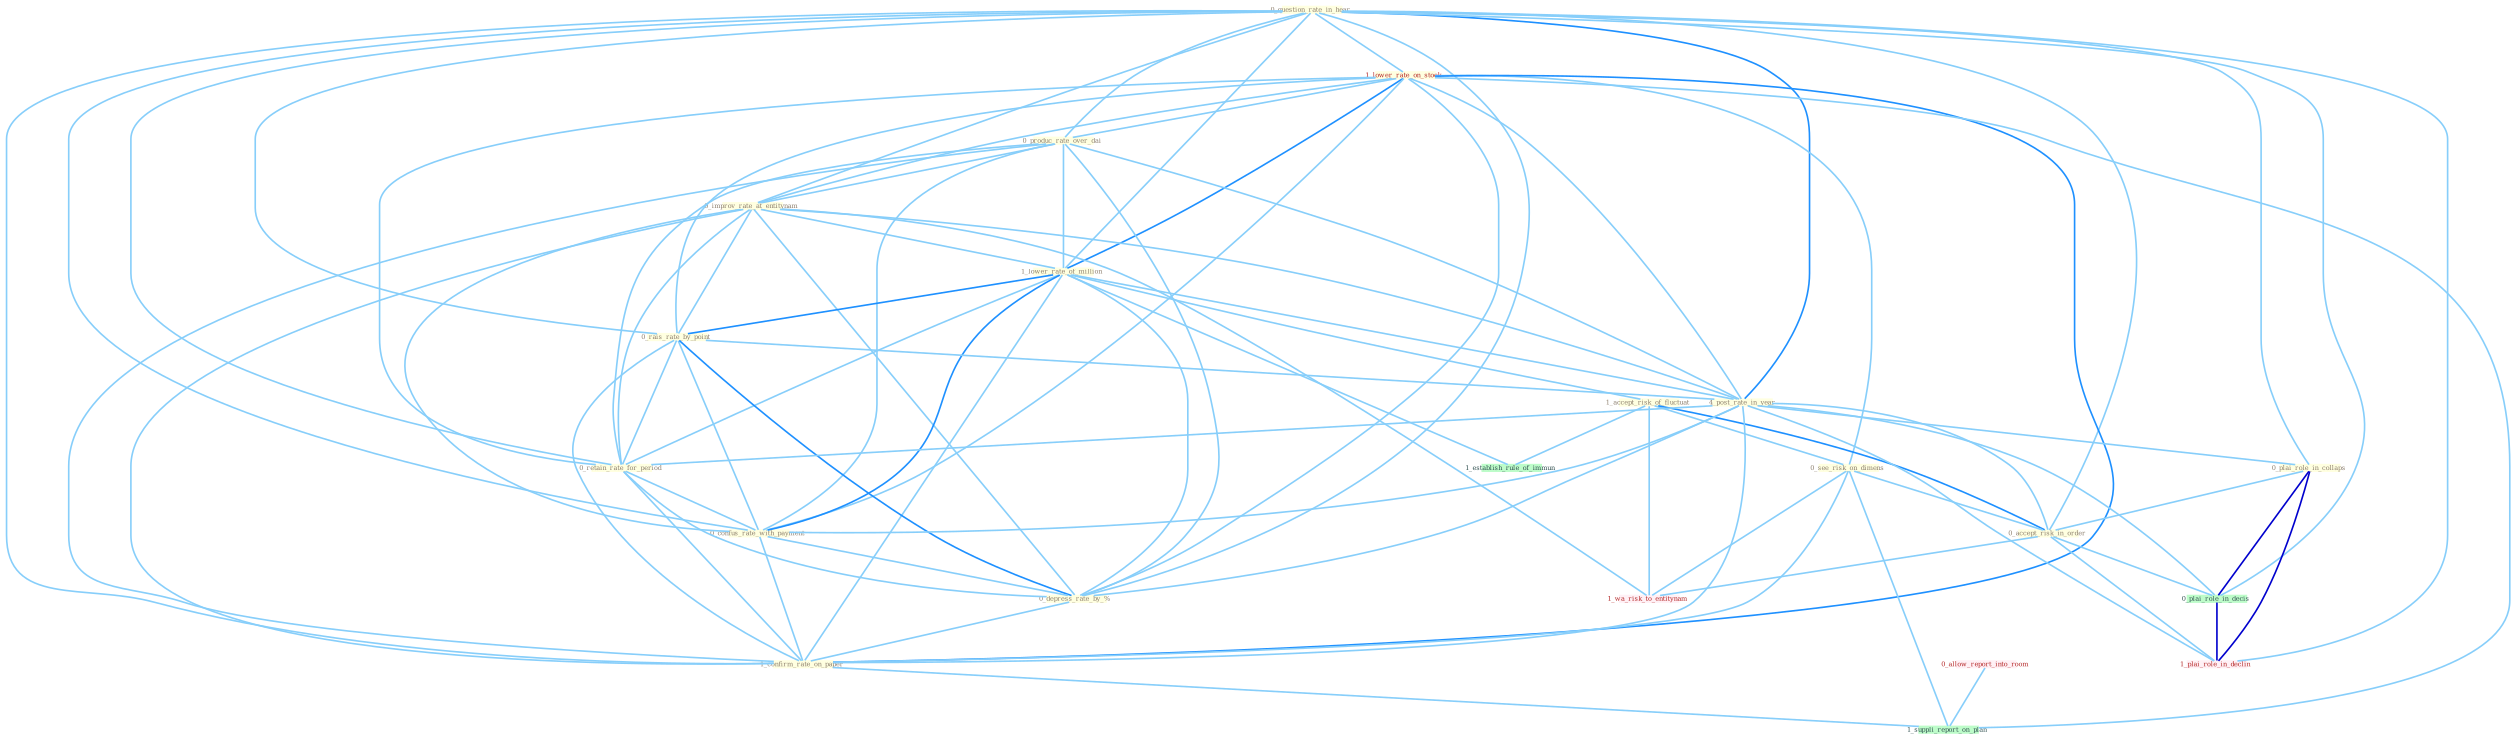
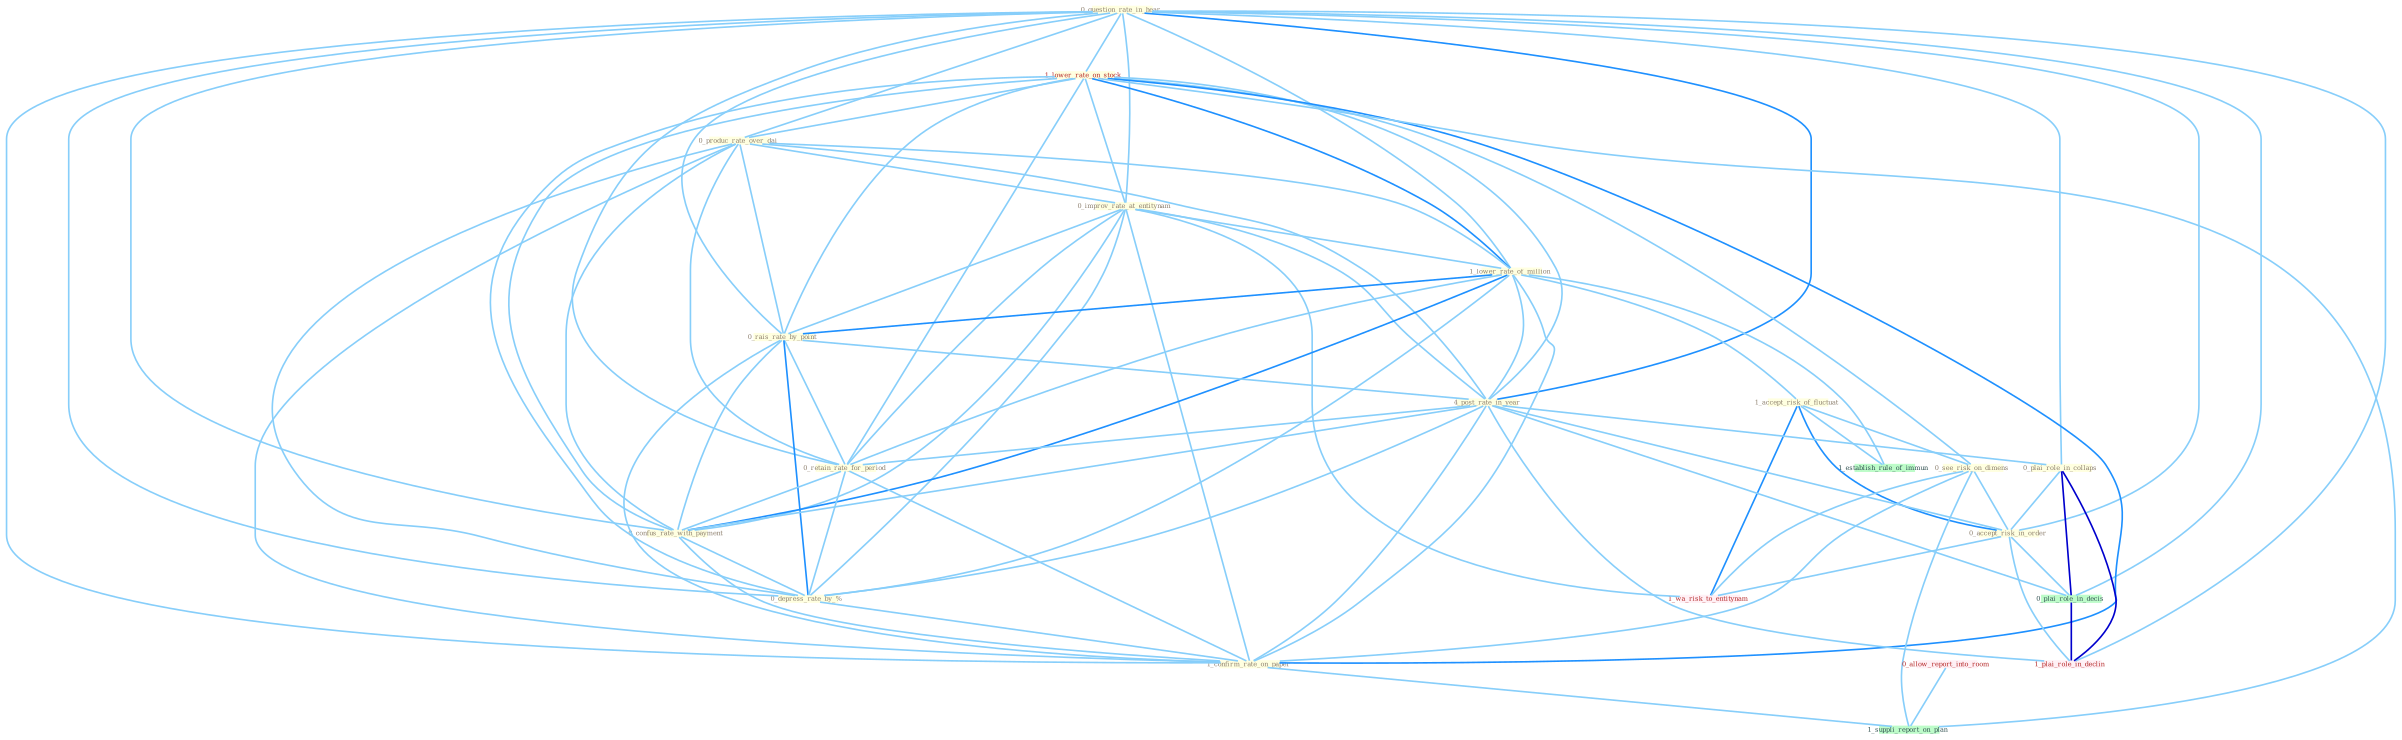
none -> (762, 239)
(1649, 501) -> (1752, 506)
